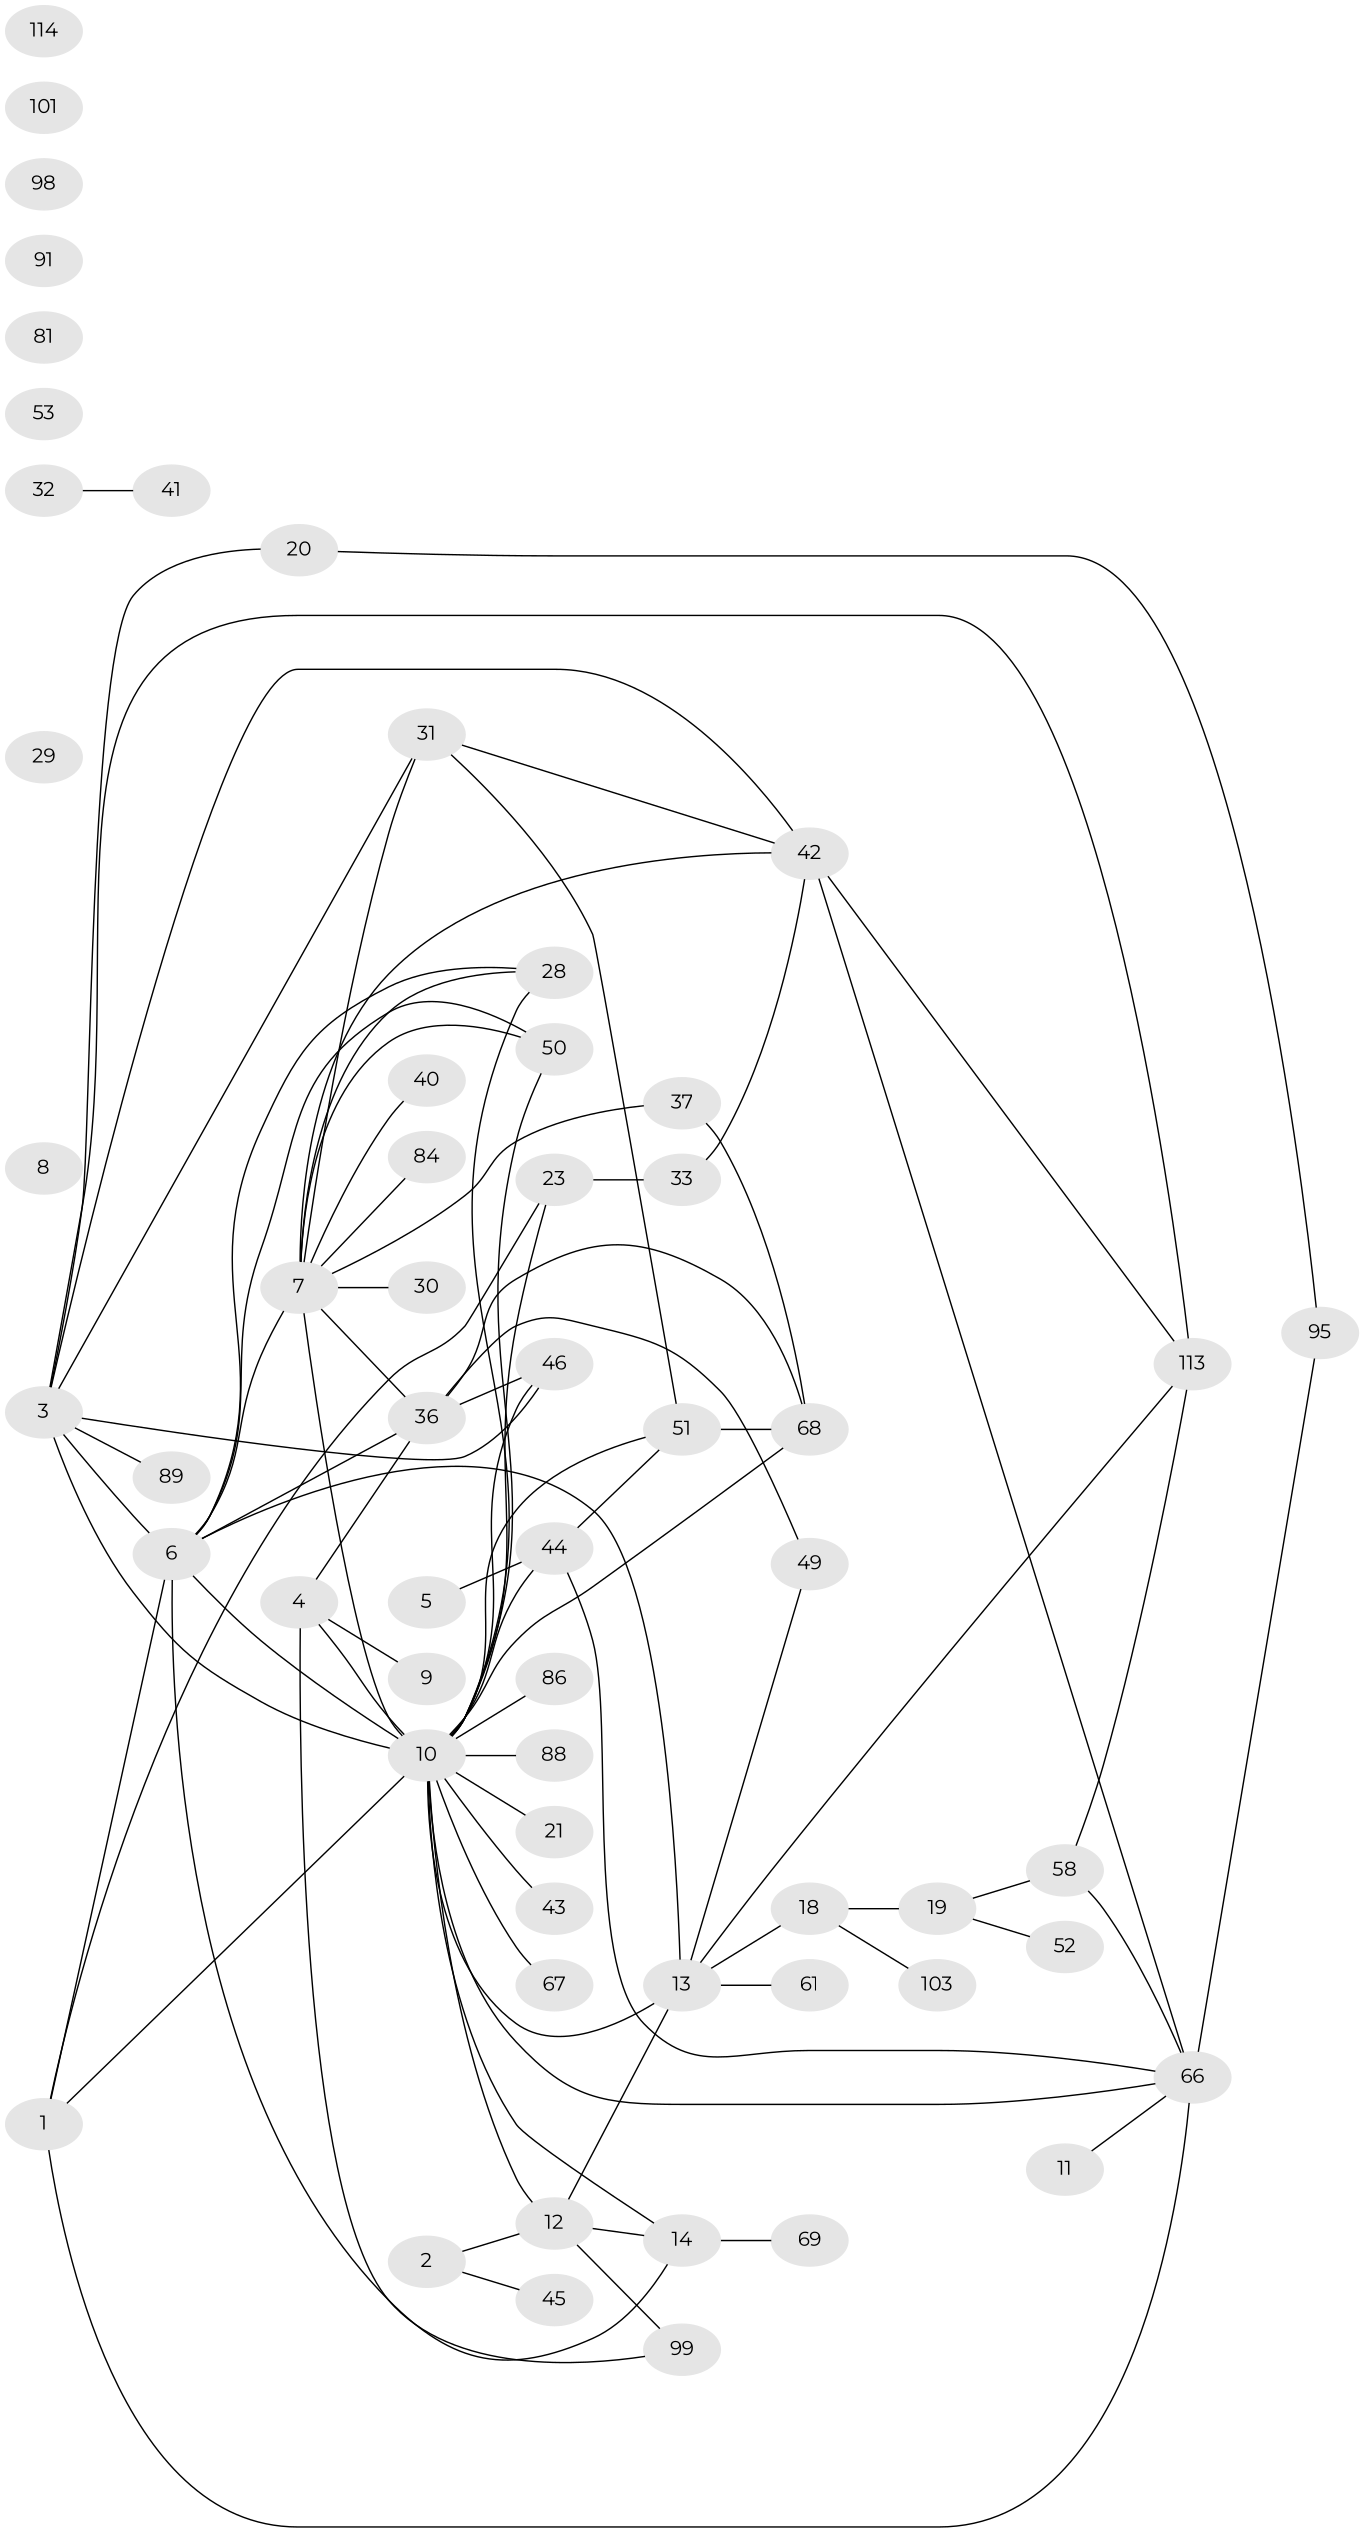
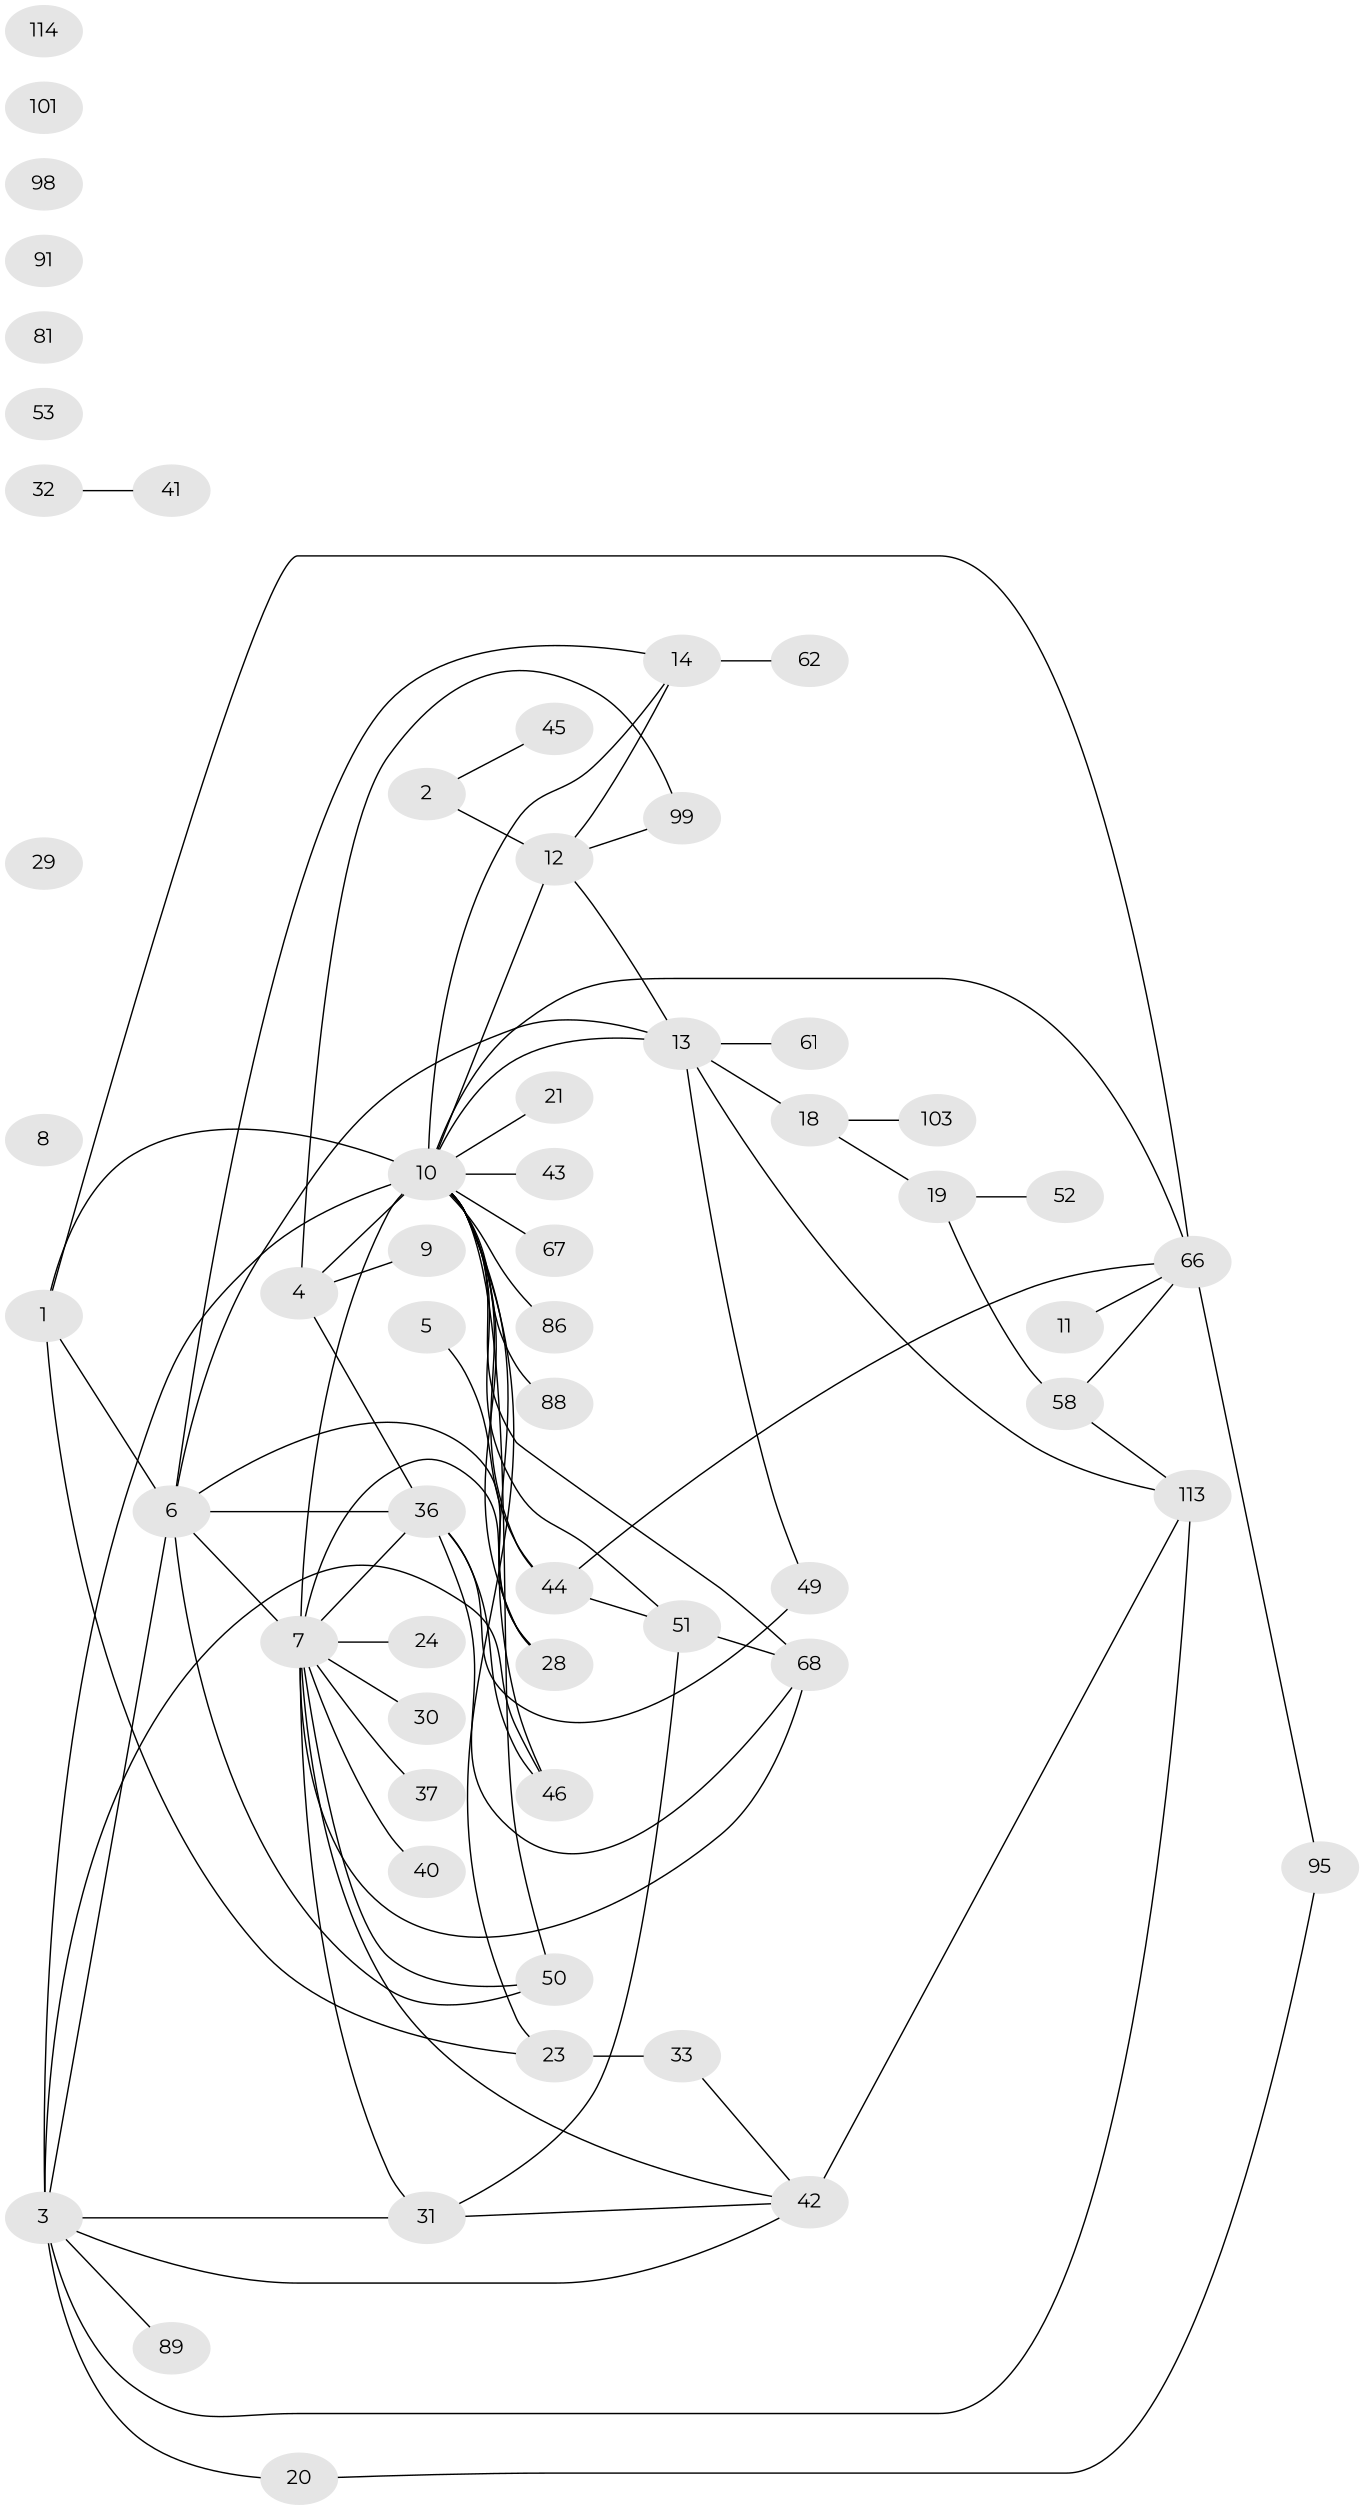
(427, 1157) -> (427, 1642)
(770, 1258) -> (515, 1934)
(1001, 1466) -> none
(290, 1664) -> none
(810, 2241) -> (810, 661)
